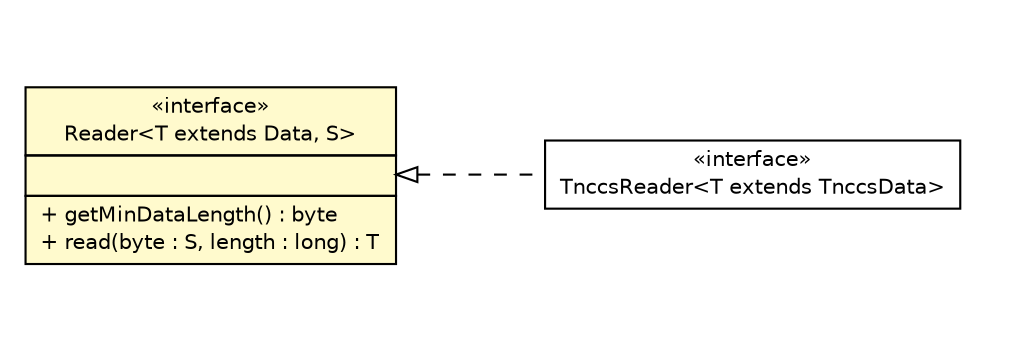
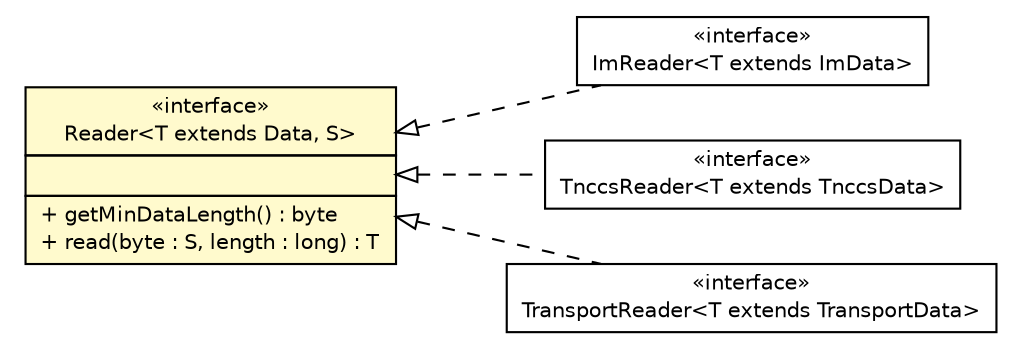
none -> (752, 51)
none -> (752, 298)
